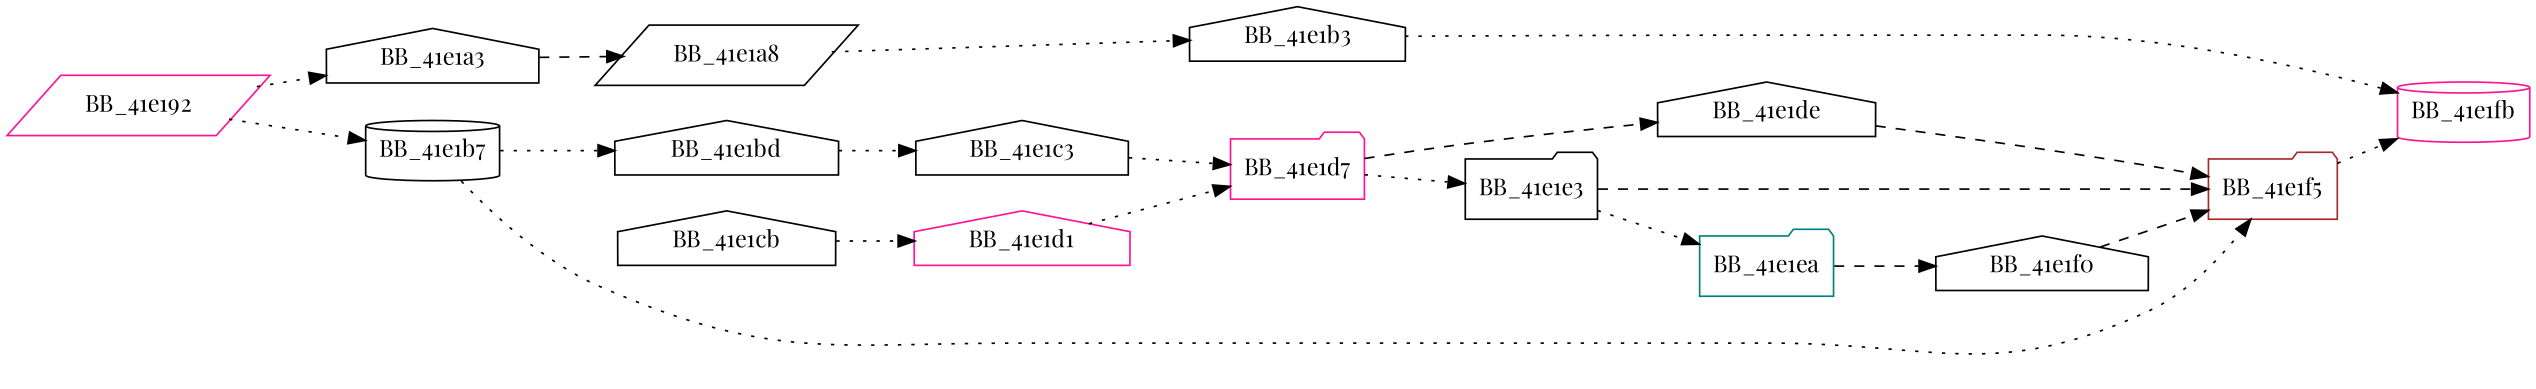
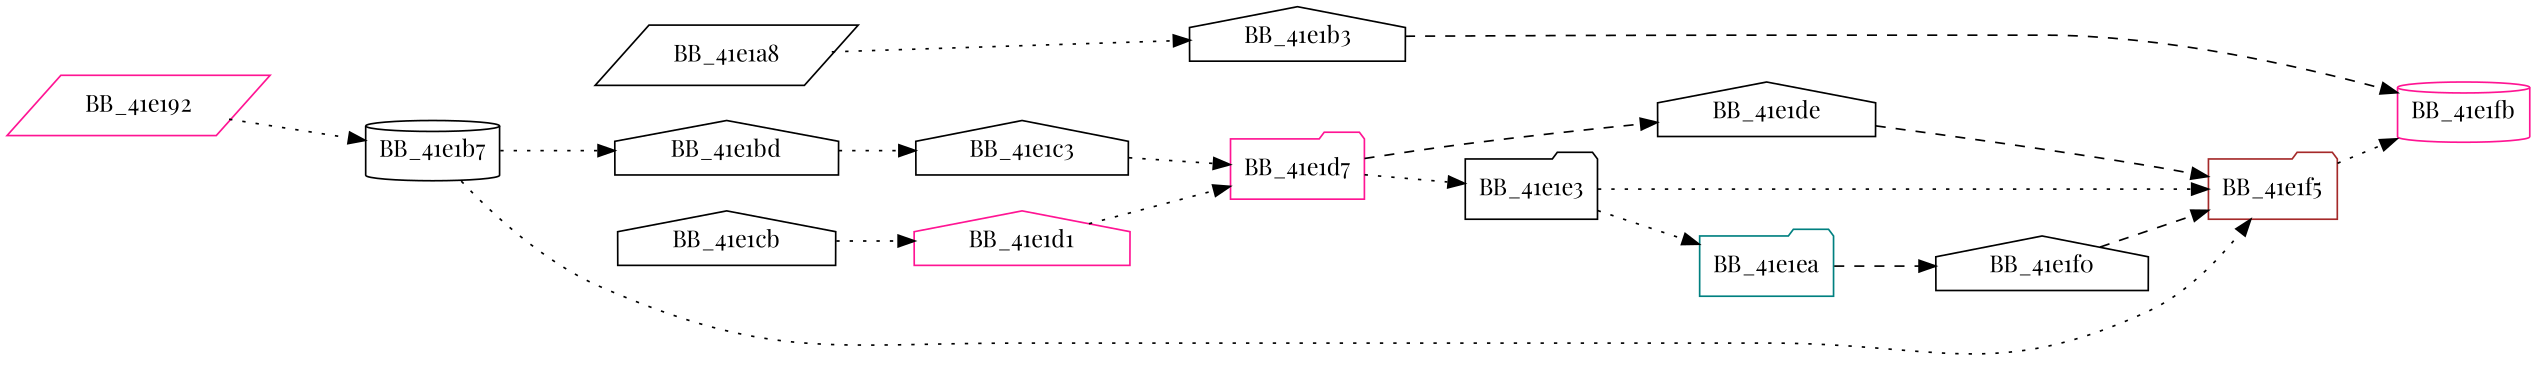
(1896, 35) -> (1896, 35)
(433, 59) -> none
(1895, 189) -> (1895, 189)
